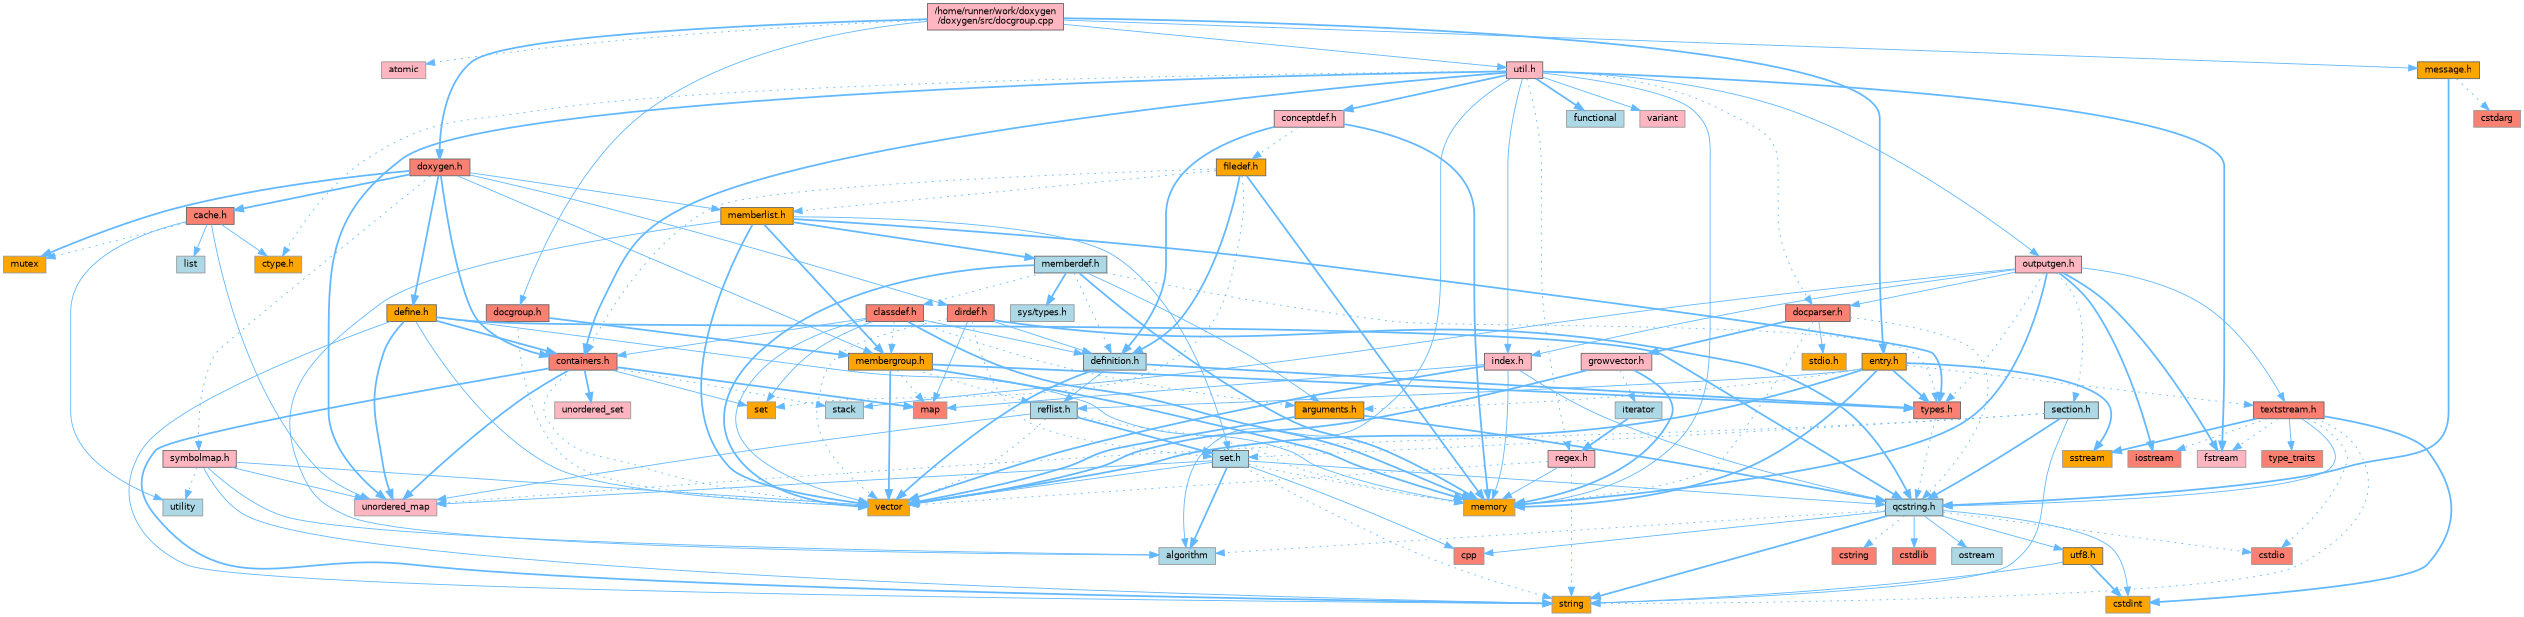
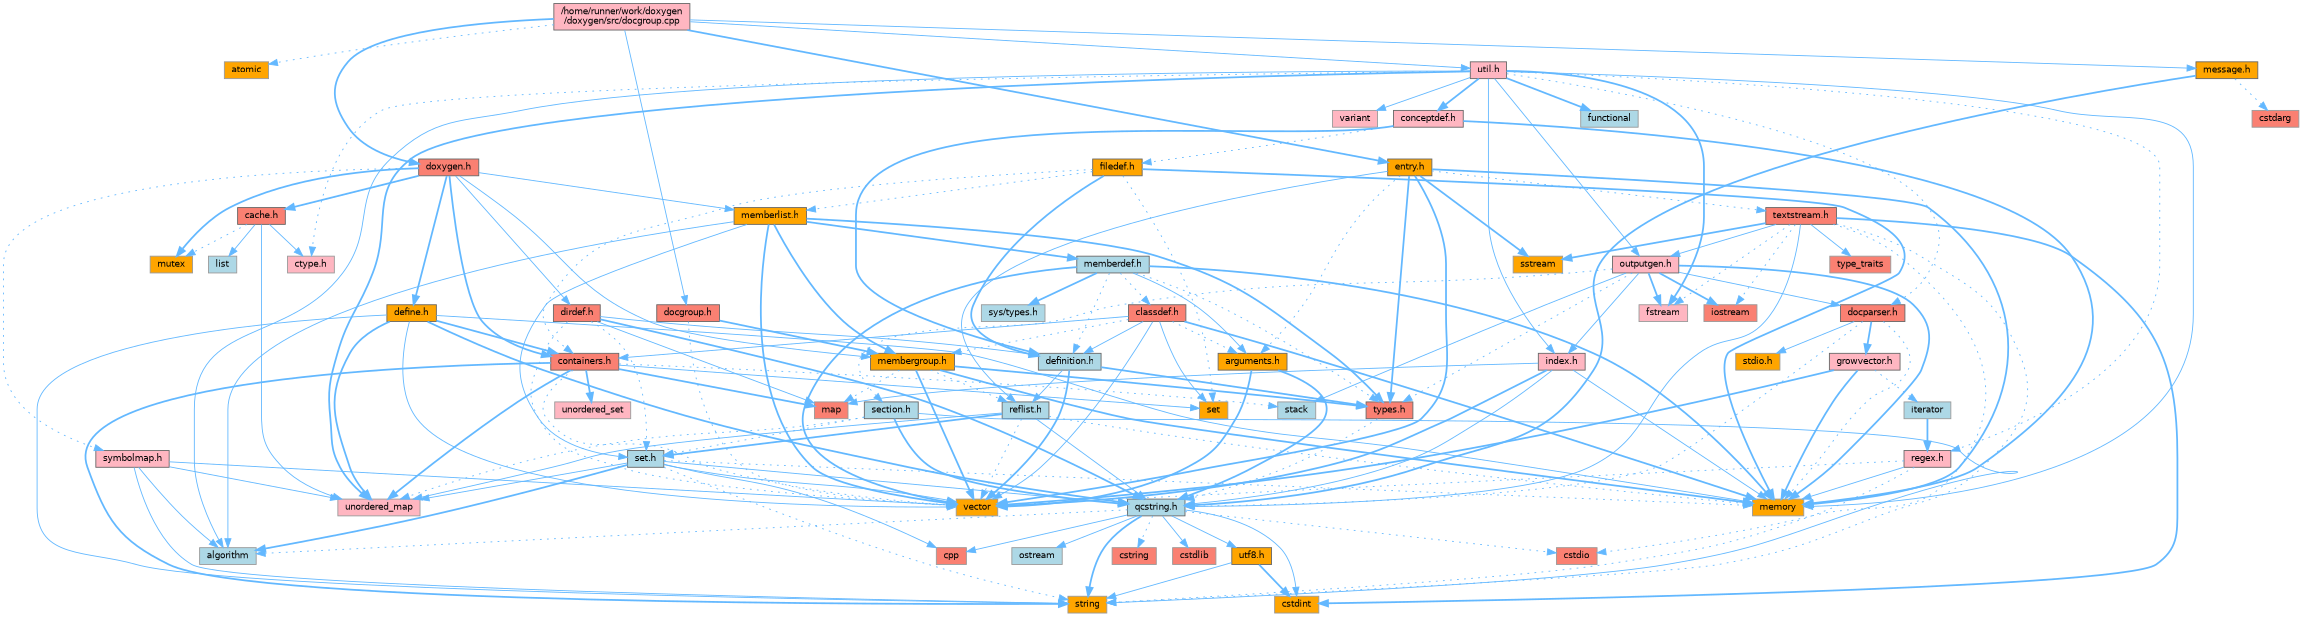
(404, 70) -> (246, 70)
(1005, 130) -> none
(278, 265) -> (311, 265)
(2199, 303) -> (1728, 239)
none -> (1087, 456)
(183, 507) -> none
